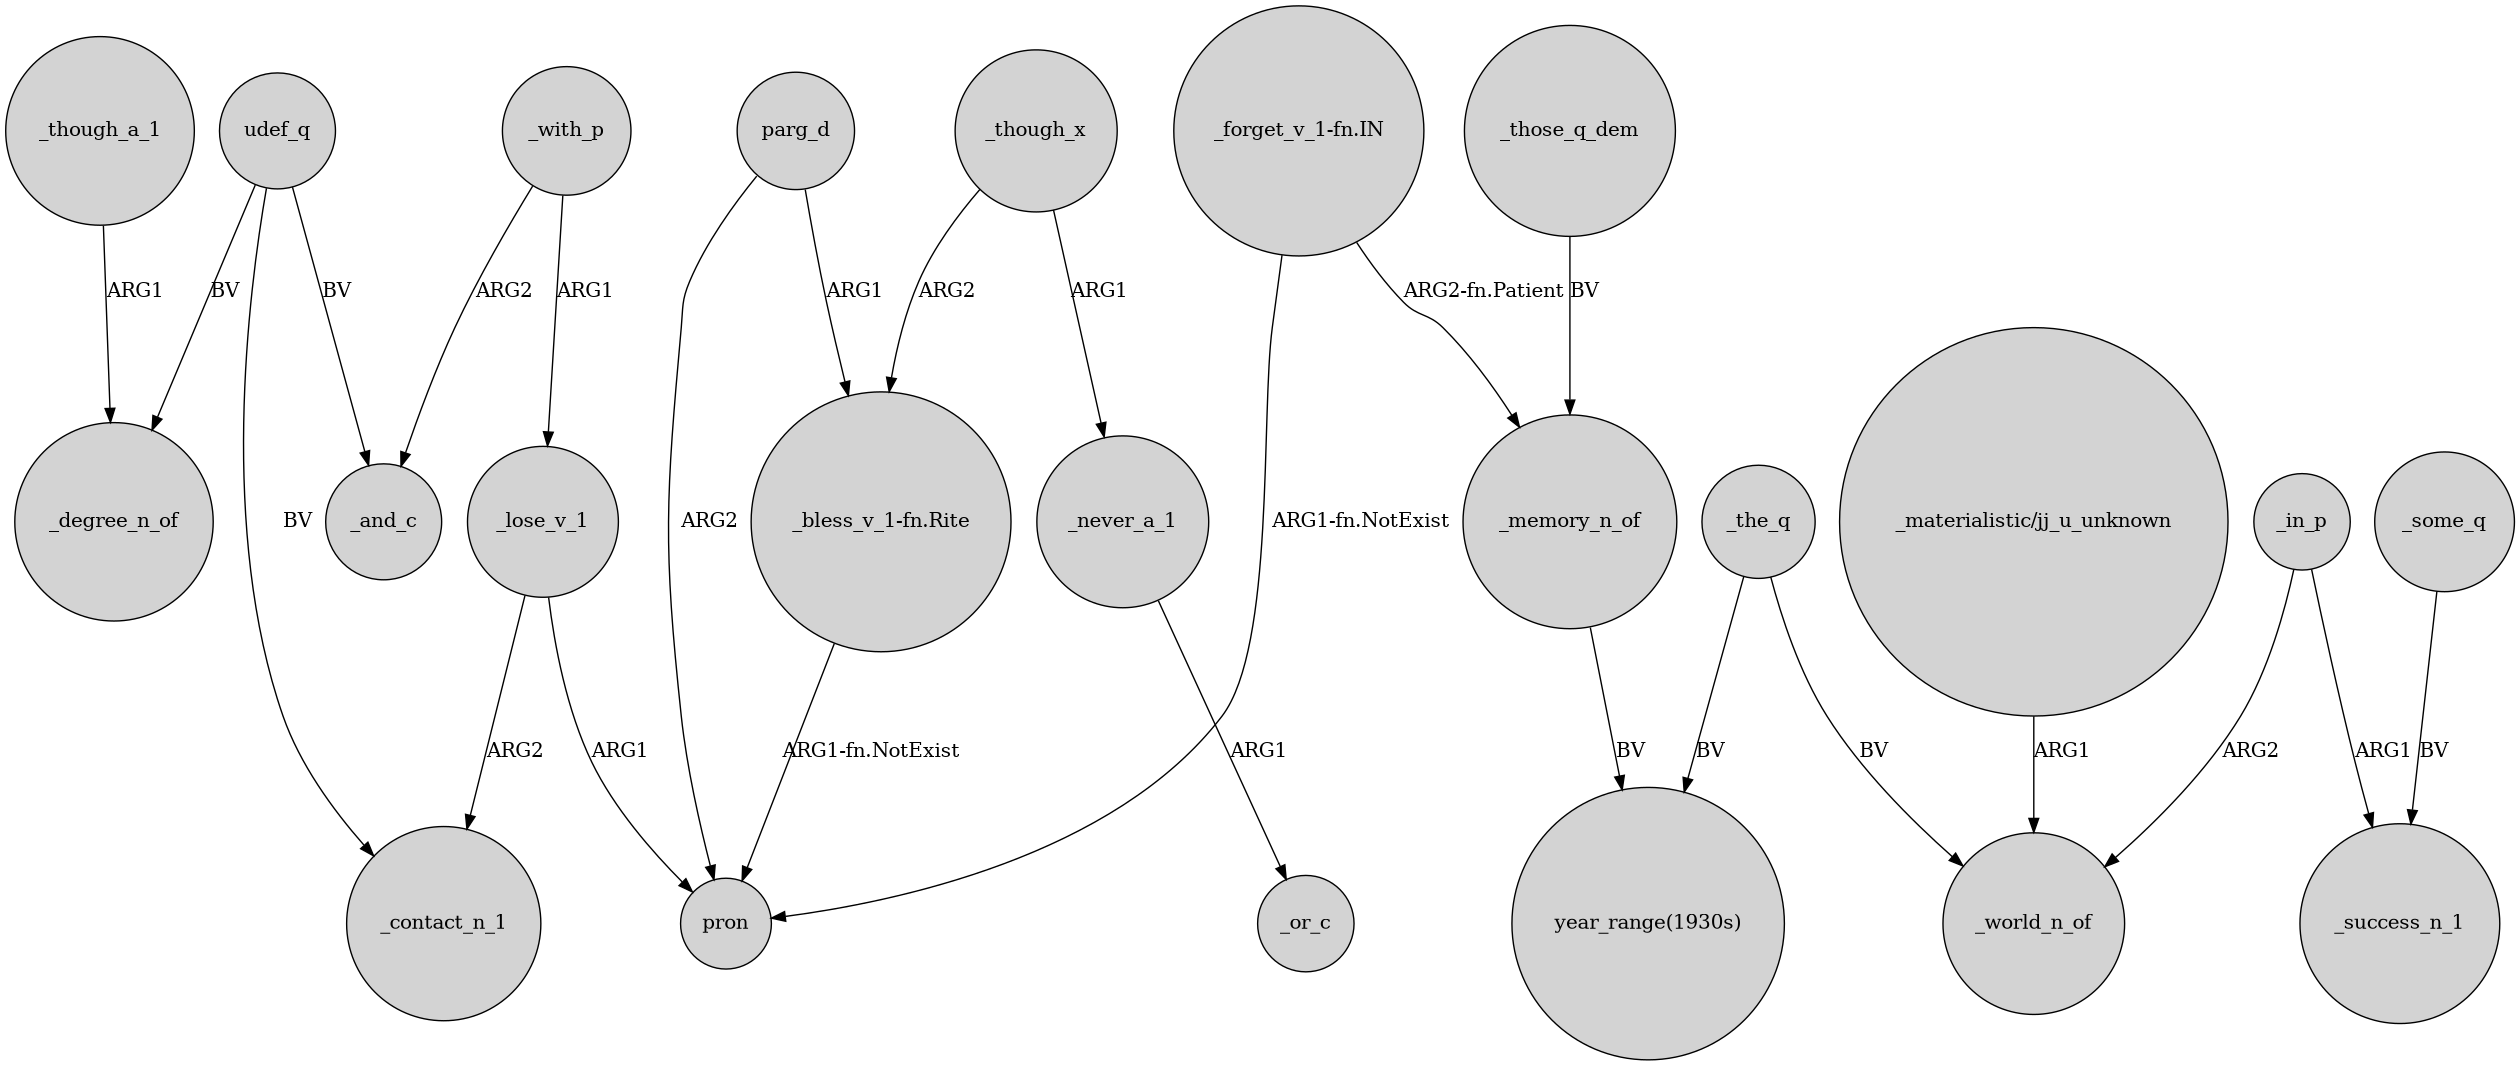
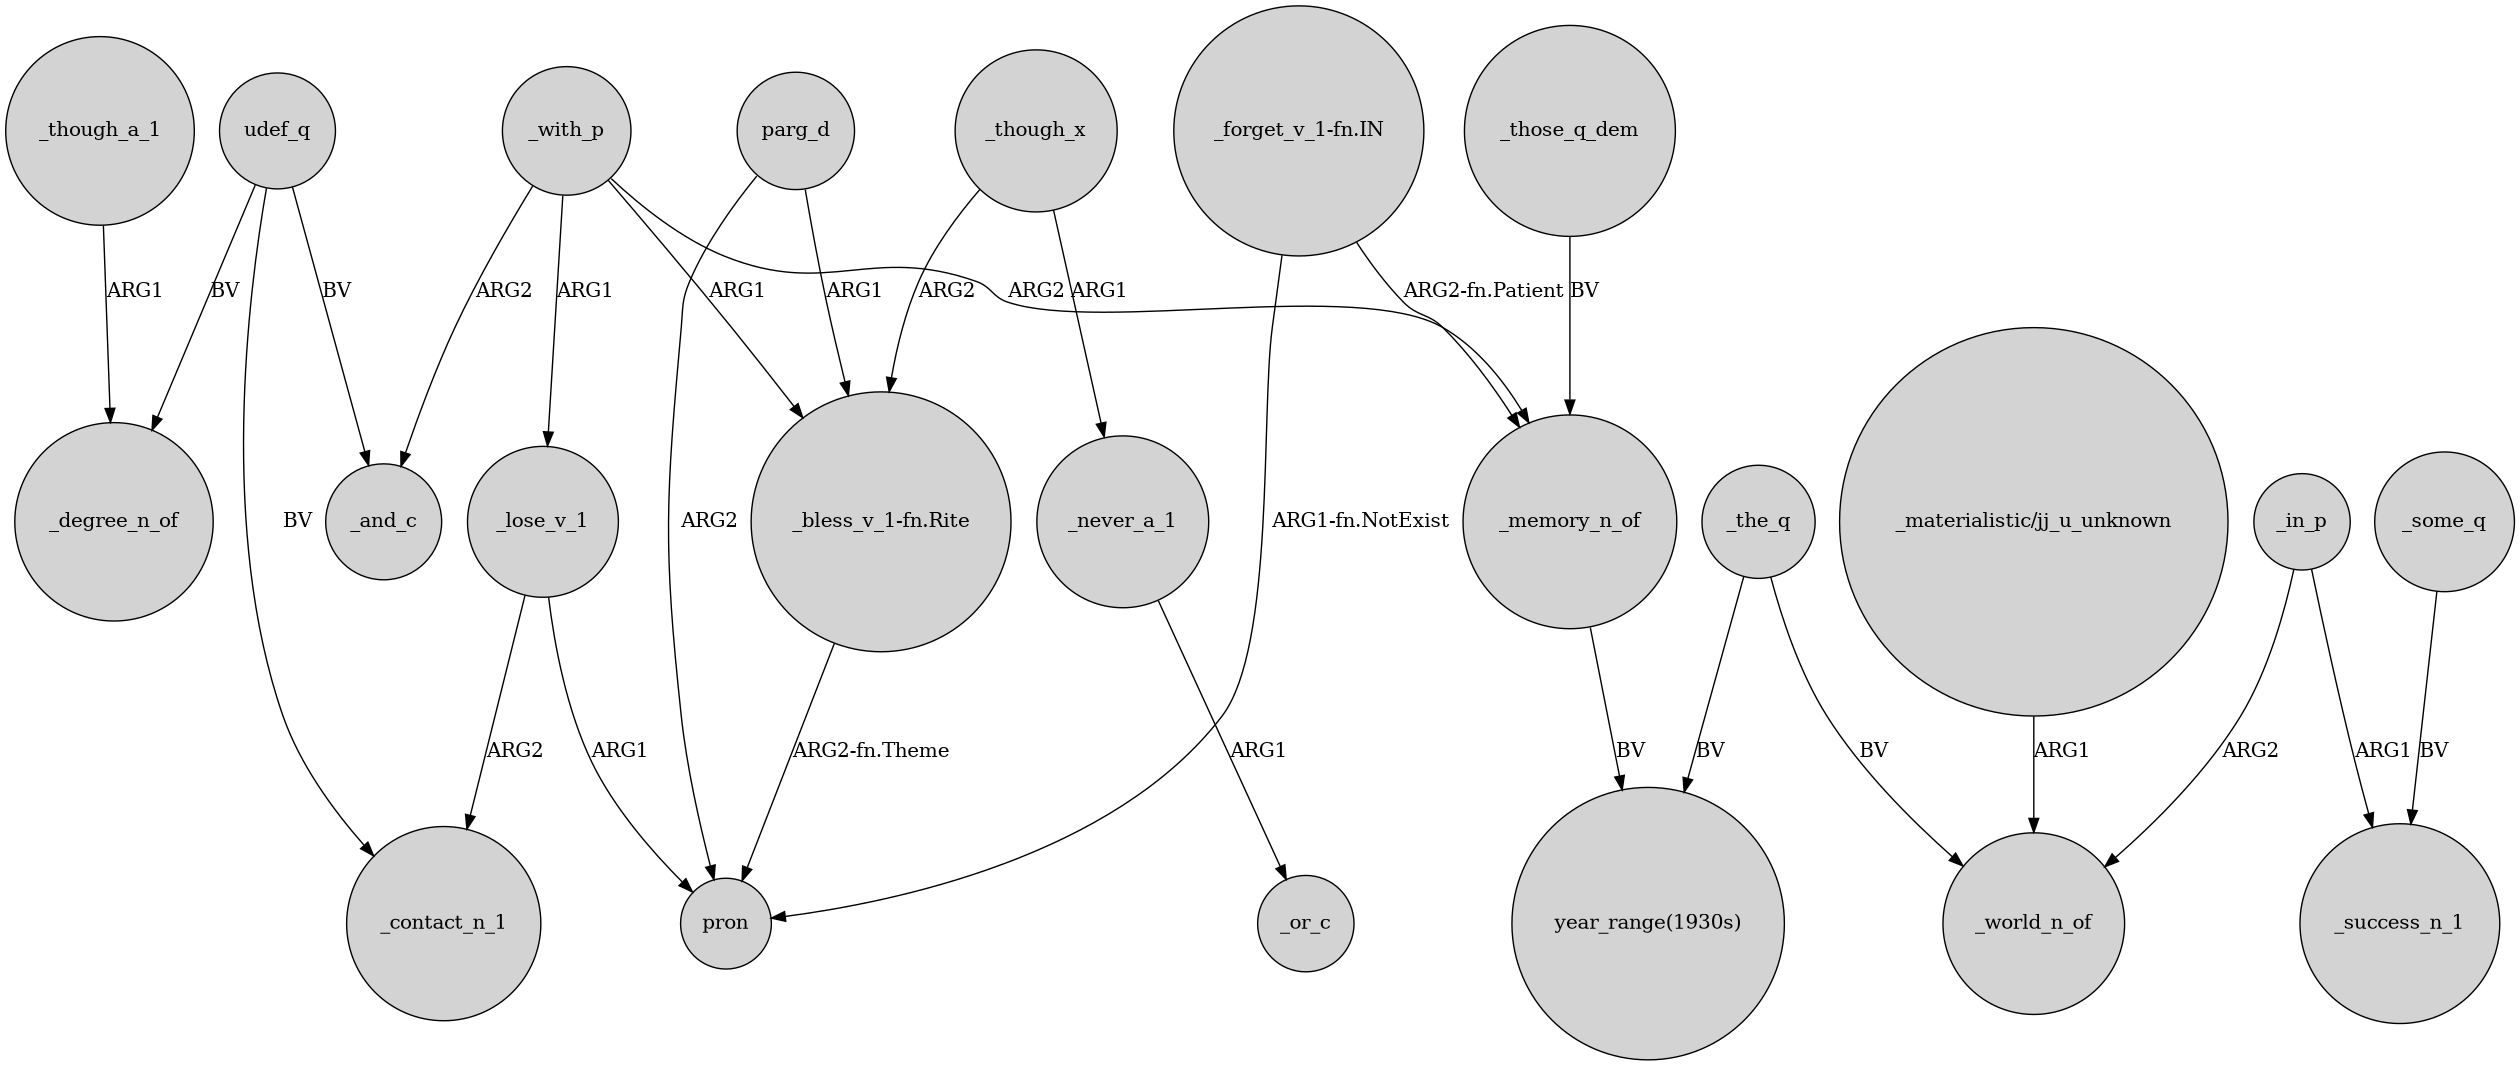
none -> (703, 292)
none -> (1044, 309)
(871, 752) -> (871, 752)
